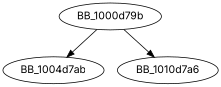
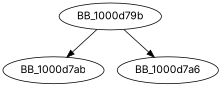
(53, 70) -> (53, 70)
(168, 70) -> (168, 70)
